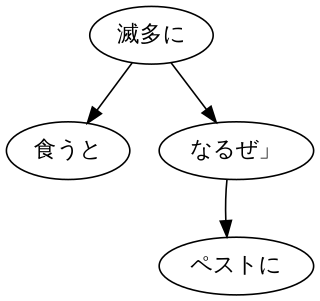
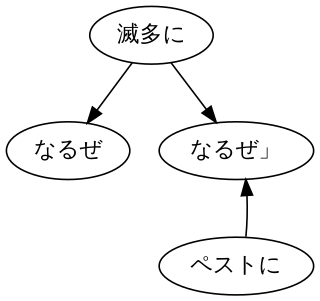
(68, 151) -> (68, 151)
(226, 200) -> (247, 216)
